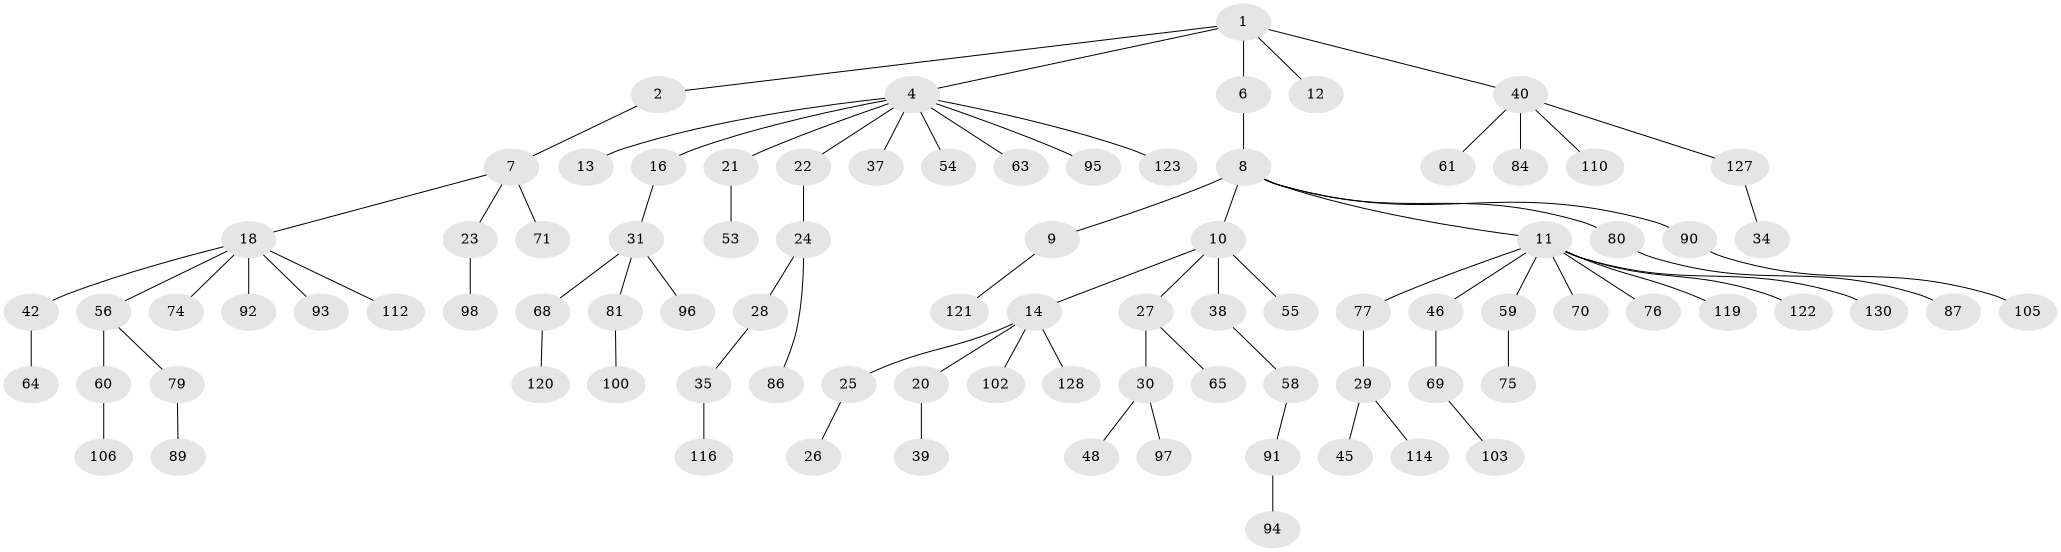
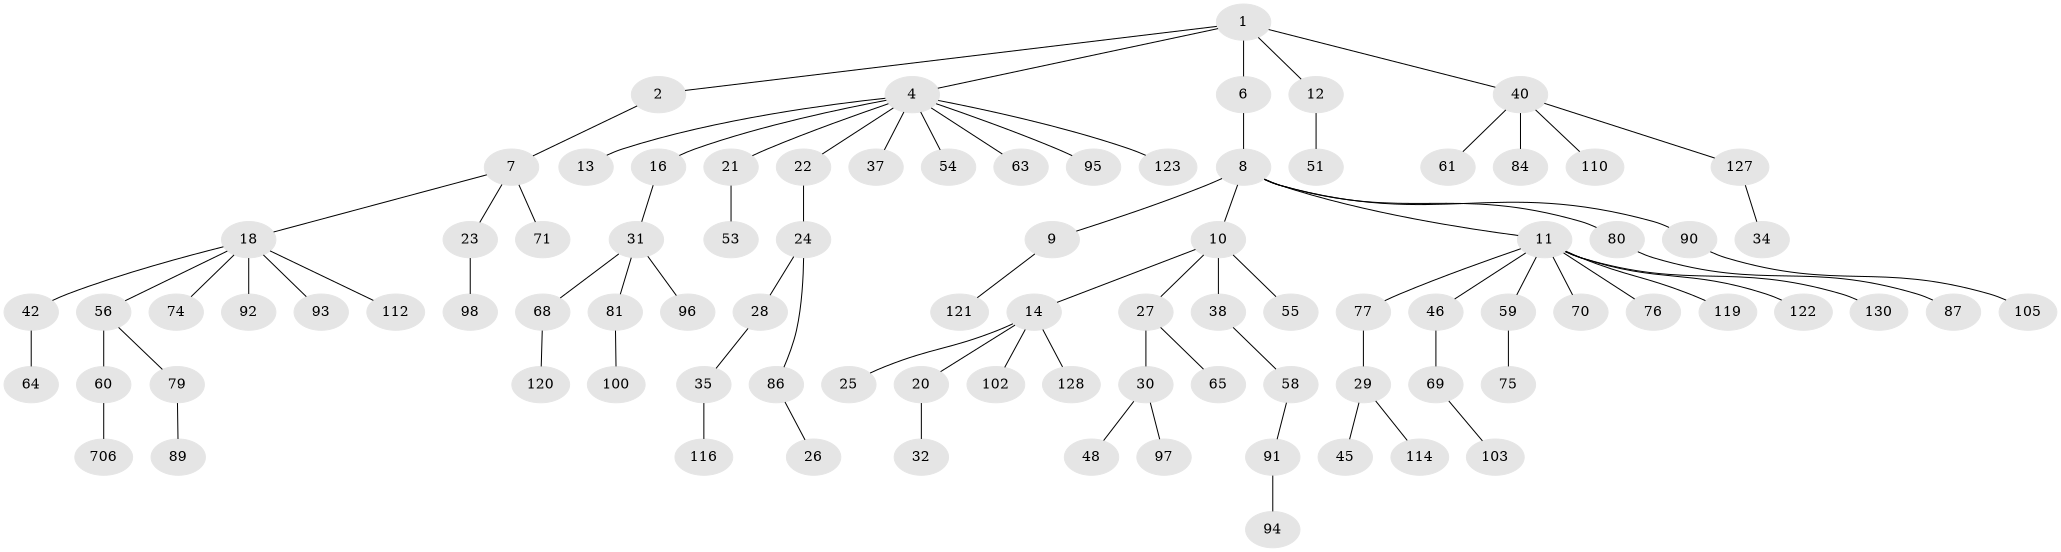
none -> (1316, 167)
(831, 421) -> (795, 421)
(104, 457) -> (104, 457)
(921, 457) -> (921, 457)
